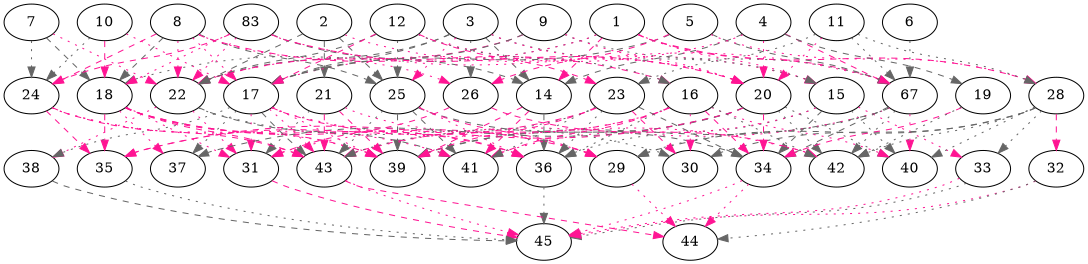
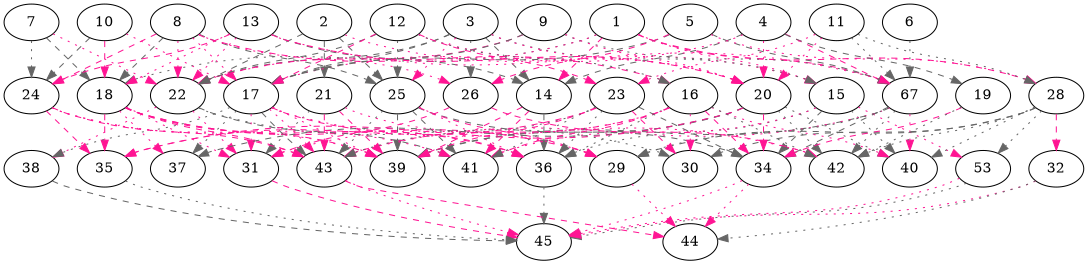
(251, 22) -> (251, 22)
(73, 54) -> (73, 54)
(732, 58) -> (732, 58)
(983, 169) -> (983, 169)
